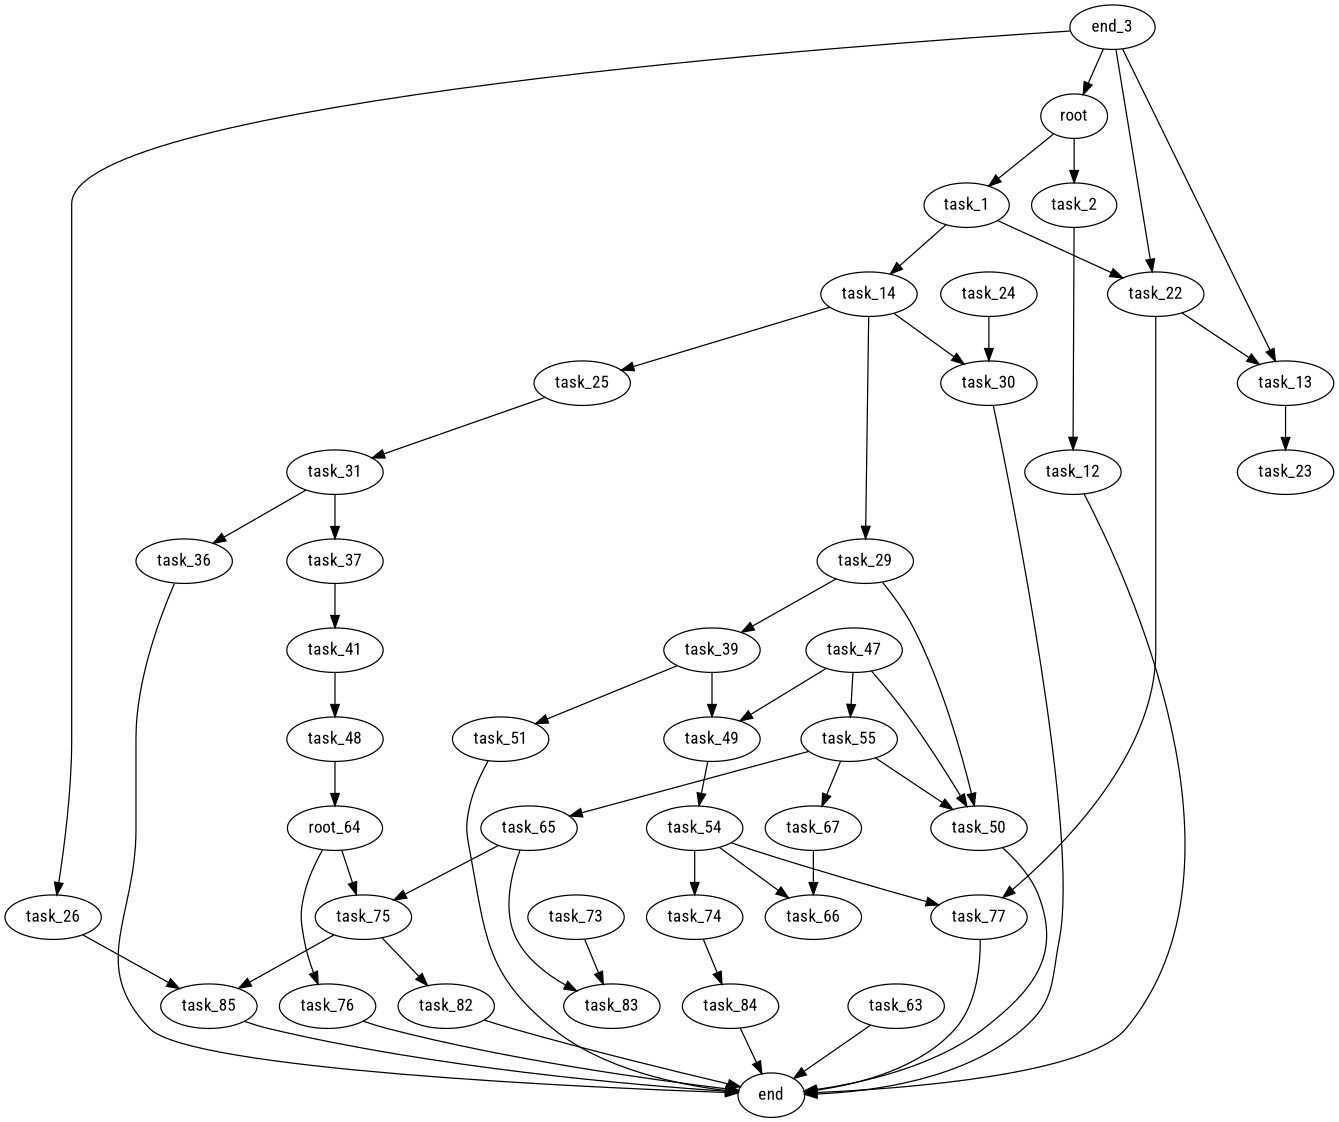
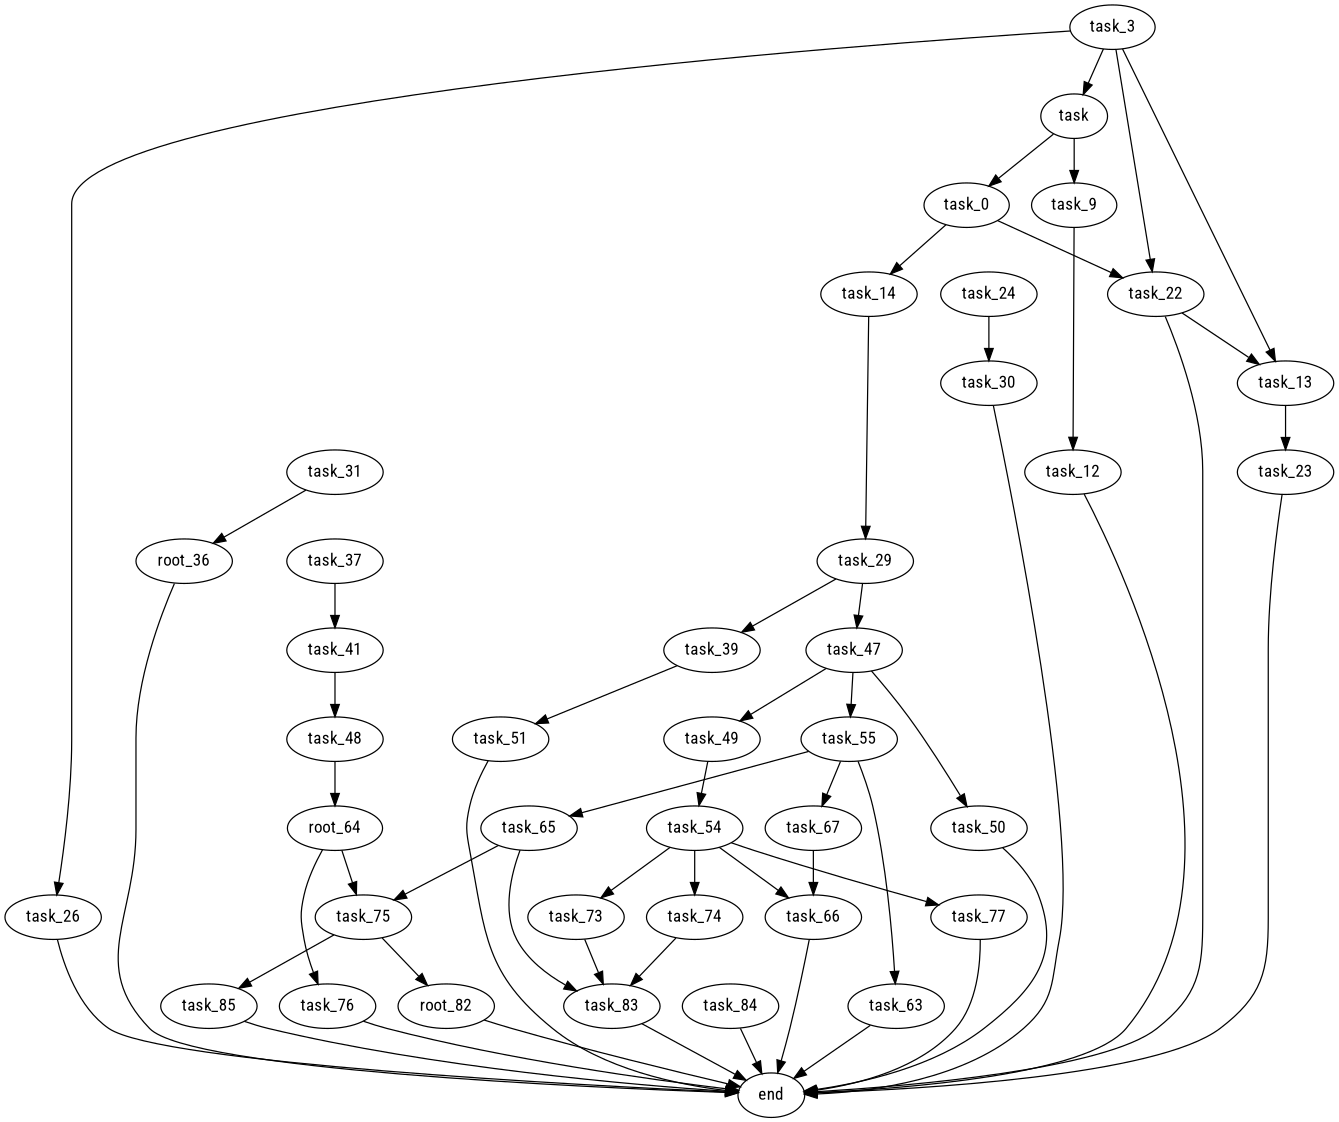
(1112, 27) -> (1112, 27)
(1074, 116) -> (1074, 116)
(967, 205) -> (967, 205)
(1074, 205) -> (1074, 205)
(924, 335) -> none
(582, 383) -> none
(335, 511) -> none
(184, 561) -> (184, 561)
(1156, 627) -> (1203, 851)
(938, 683) -> (860, 600)
(712, 689) -> none
(909, 780) -> (884, 865)
none -> (641, 869)
(710, 956) -> (658, 957)
(128, 960) -> (363, 1069)
none -> (1262, 974)
none -> (796, 1001)
(446, 1006) -> (446, 1006)
none -> (689, 1049)
